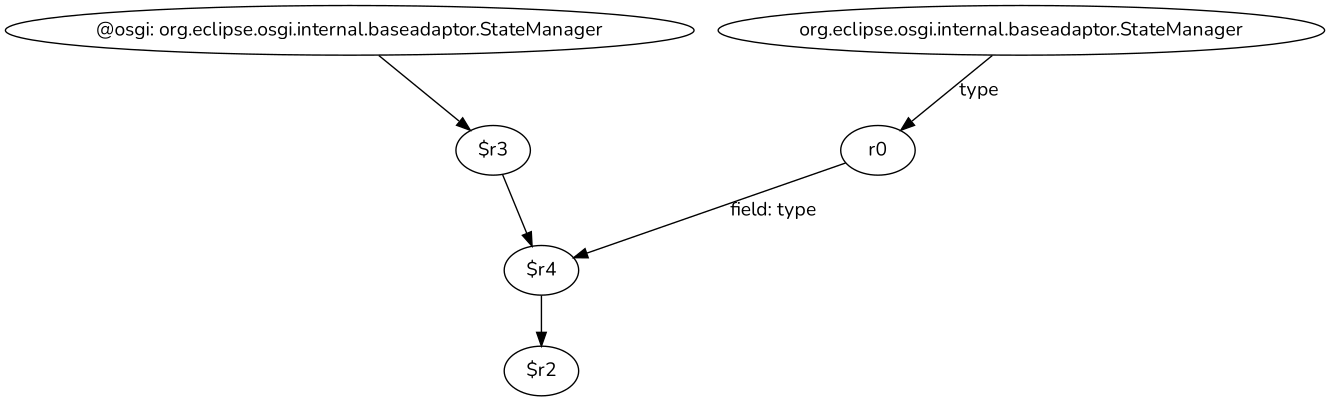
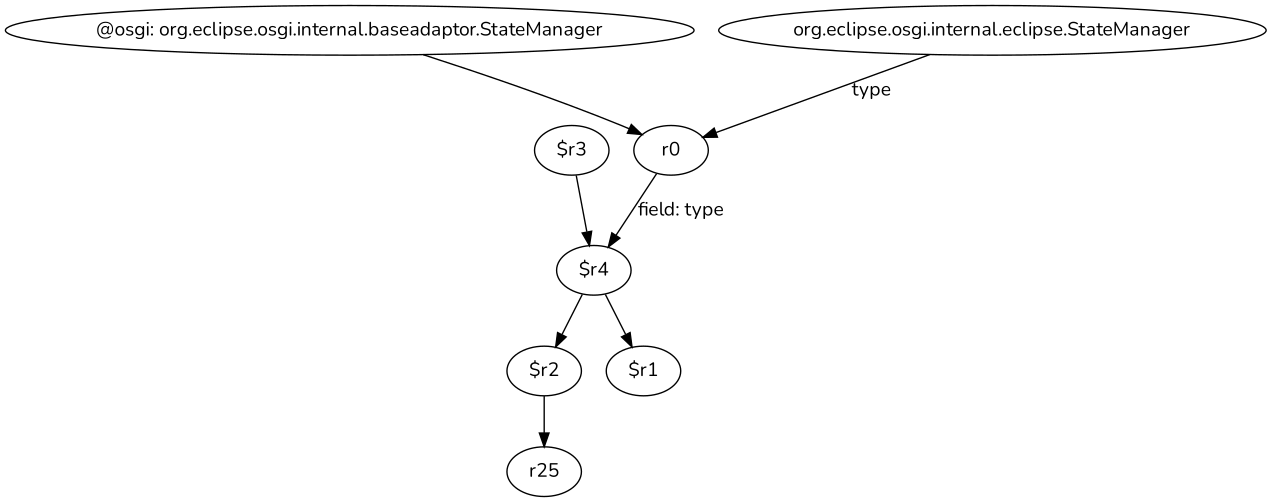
(1021, 30) -> (992, 30)
(419, 88) -> (527, 90)
none -> (643, 371)
none -> (544, 472)
